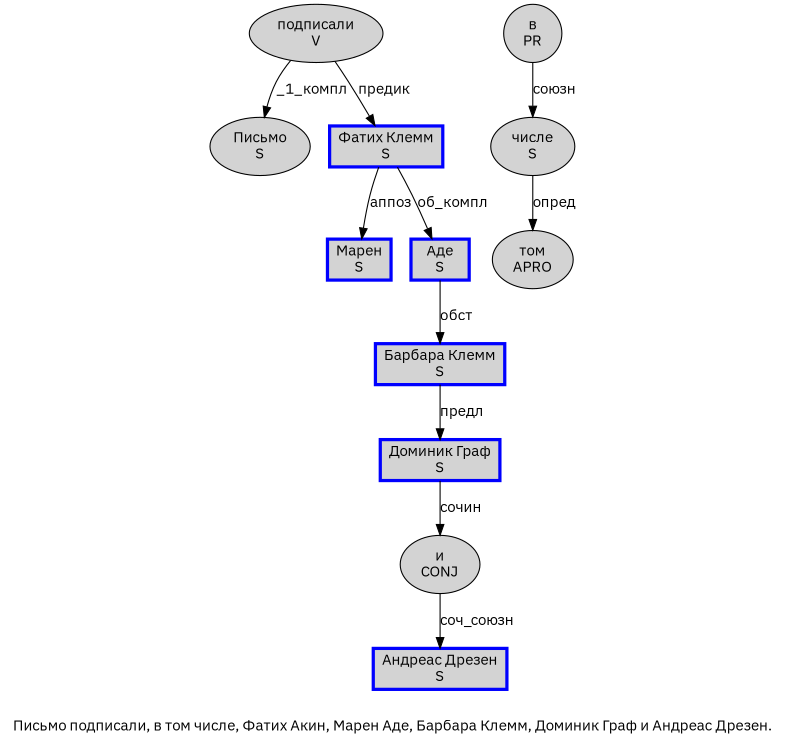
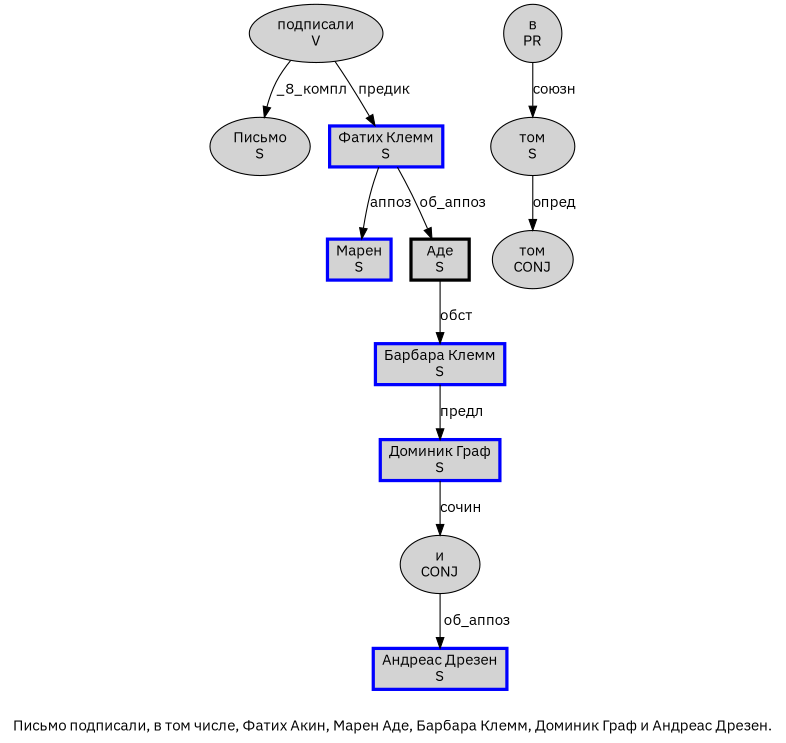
(312, 90) -> (312, 90)
(533, 146) -> (533, 146)
(453, 203) -> (453, 203)
(440, 260) -> (440, 260)
(533, 260) -> (533, 260)
(477, 621) -> (477, 621)
